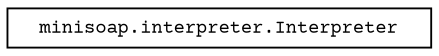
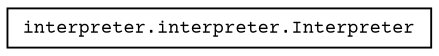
(219, 28) -> (219, 28)
